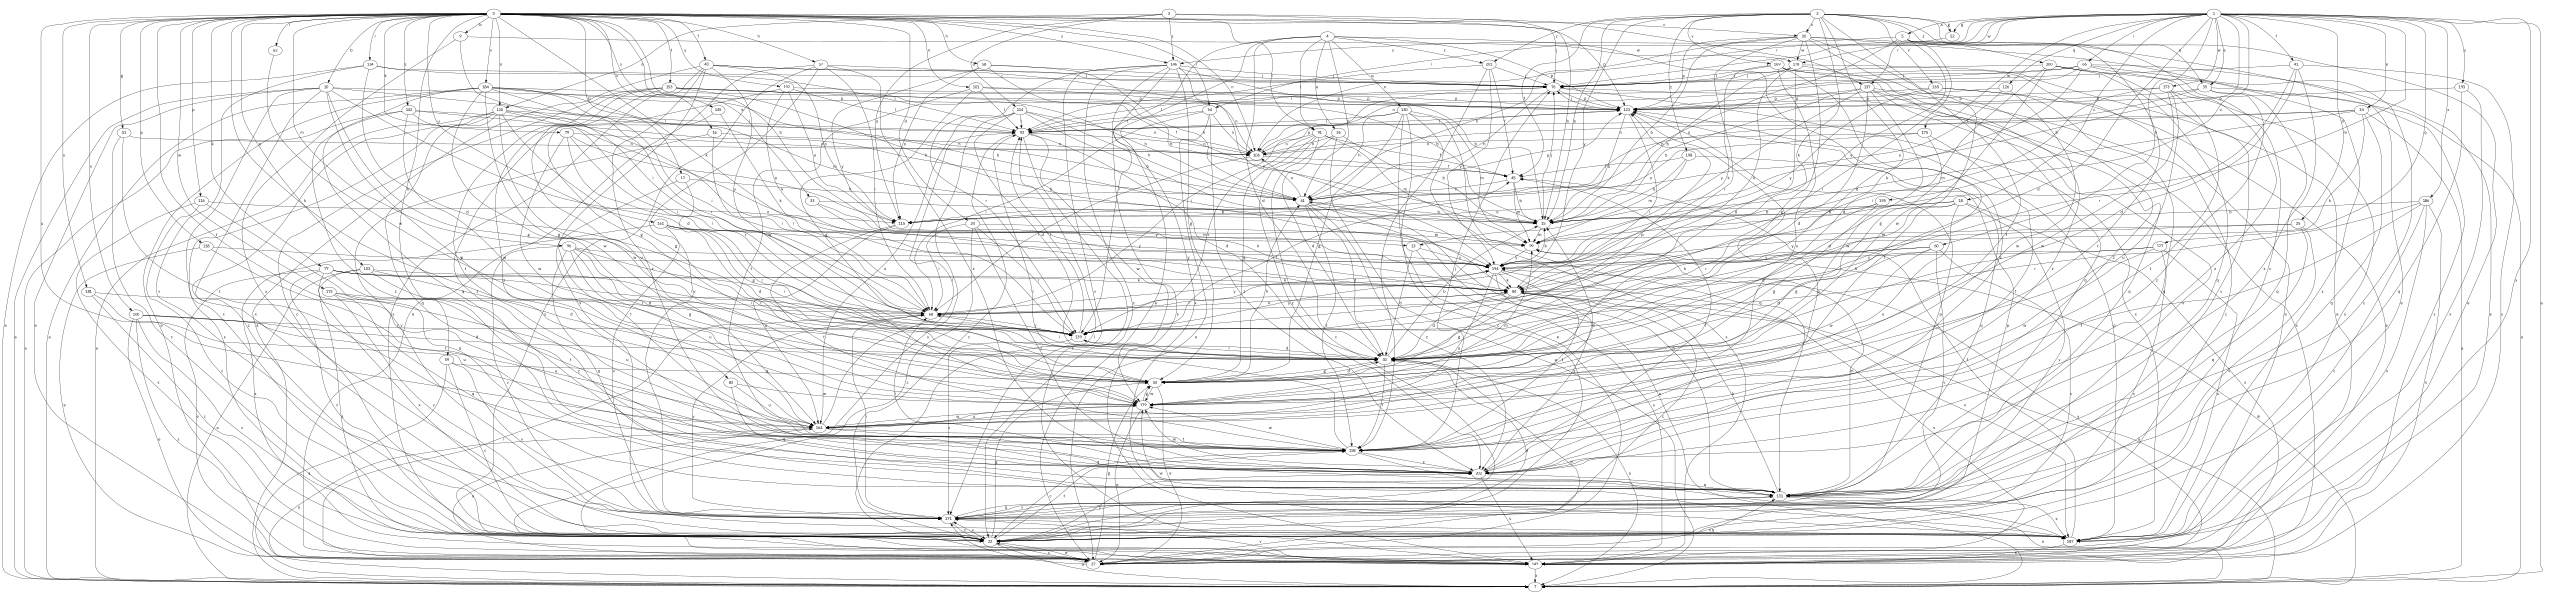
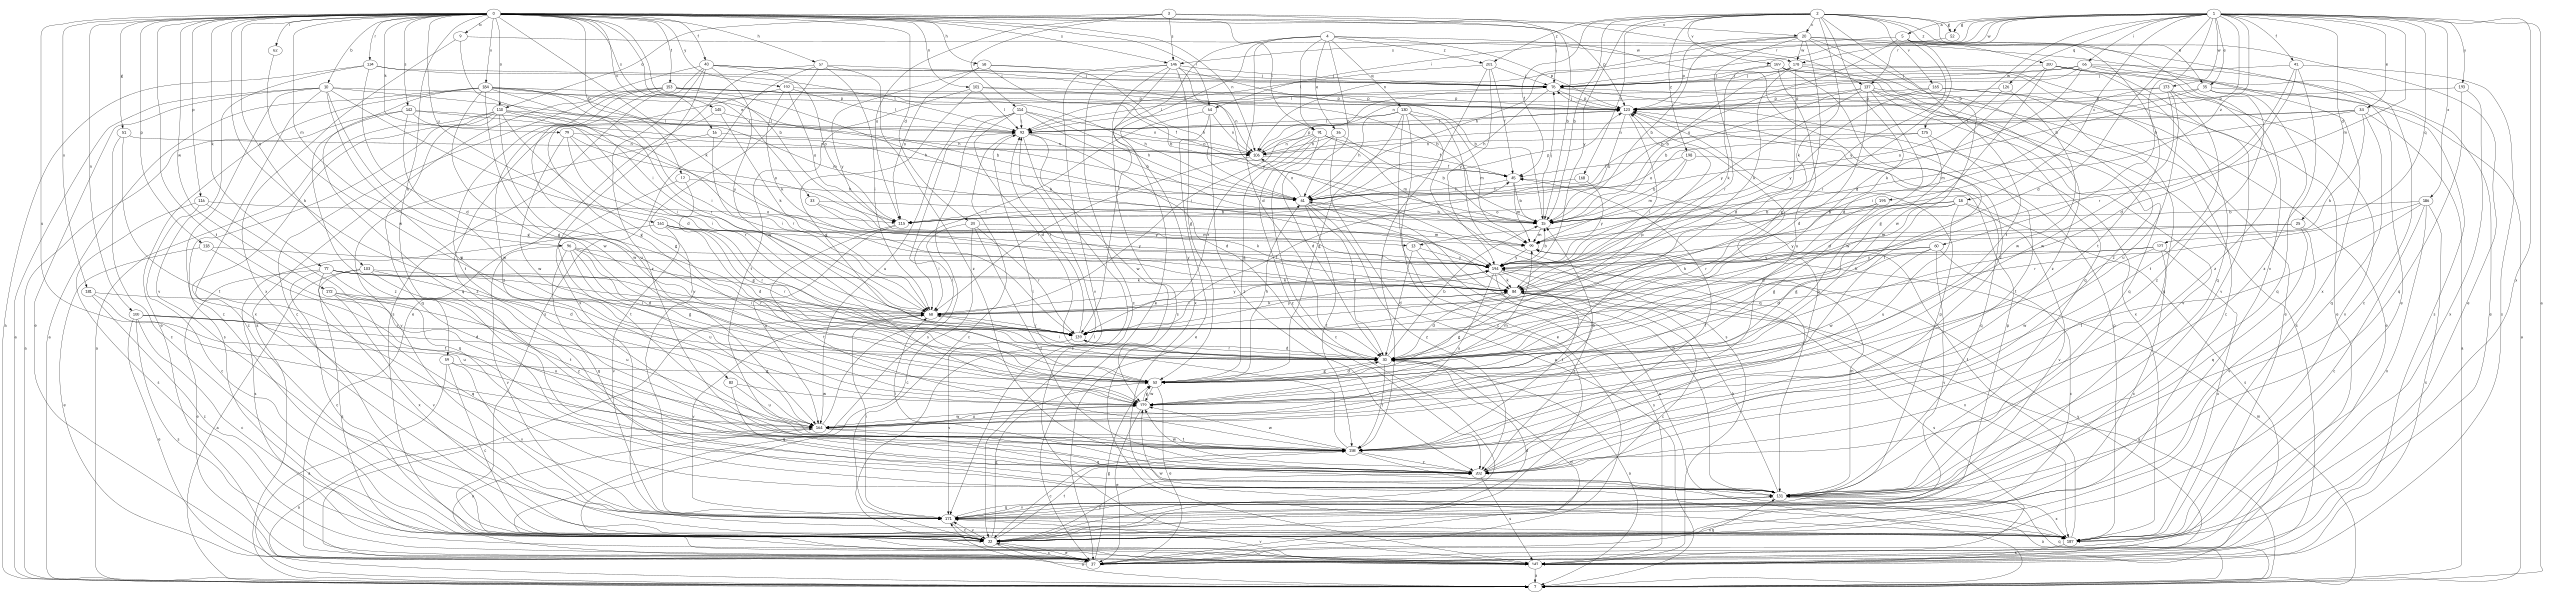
(1117, 121) -> (889, 127)
(936, 137) -> none
none -> (1582, 178)
(1440, 316) -> none
(1621, 479) -> (2164, 582)
